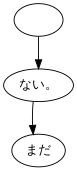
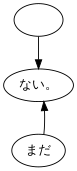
(32, 113) -> (45, 123)
